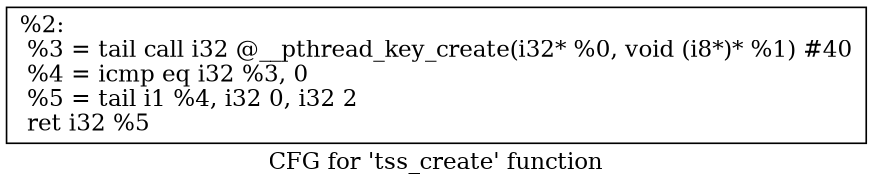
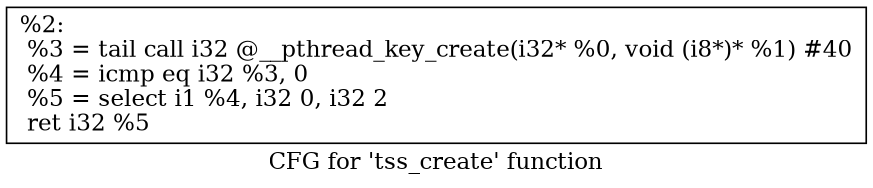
(189, 99) -> (205, 99)
